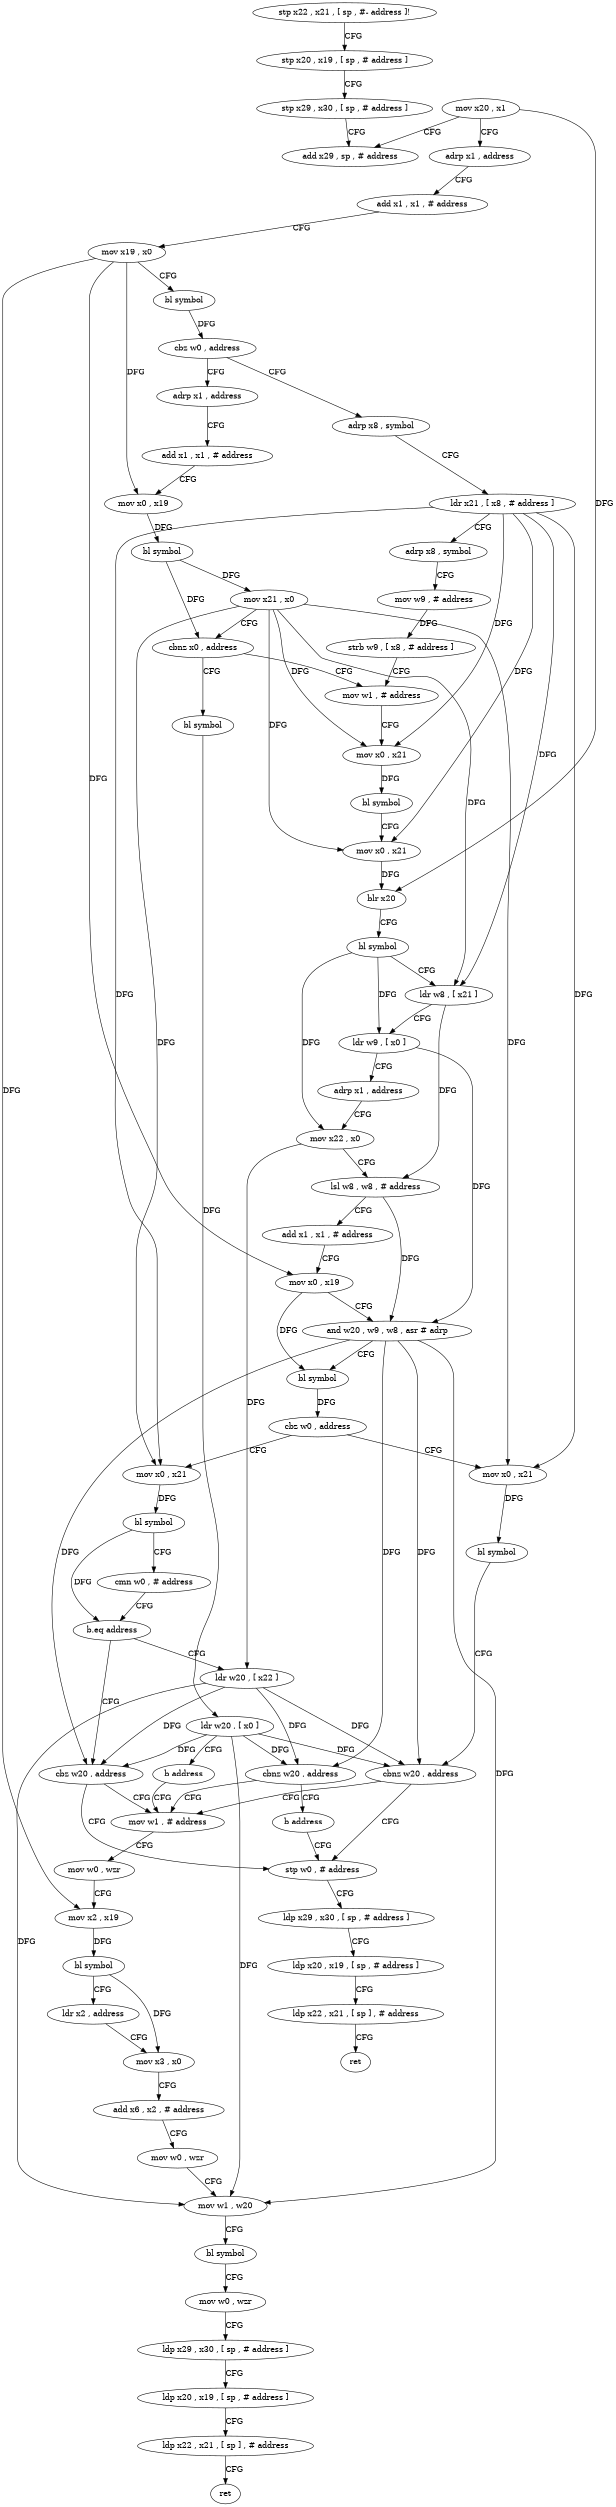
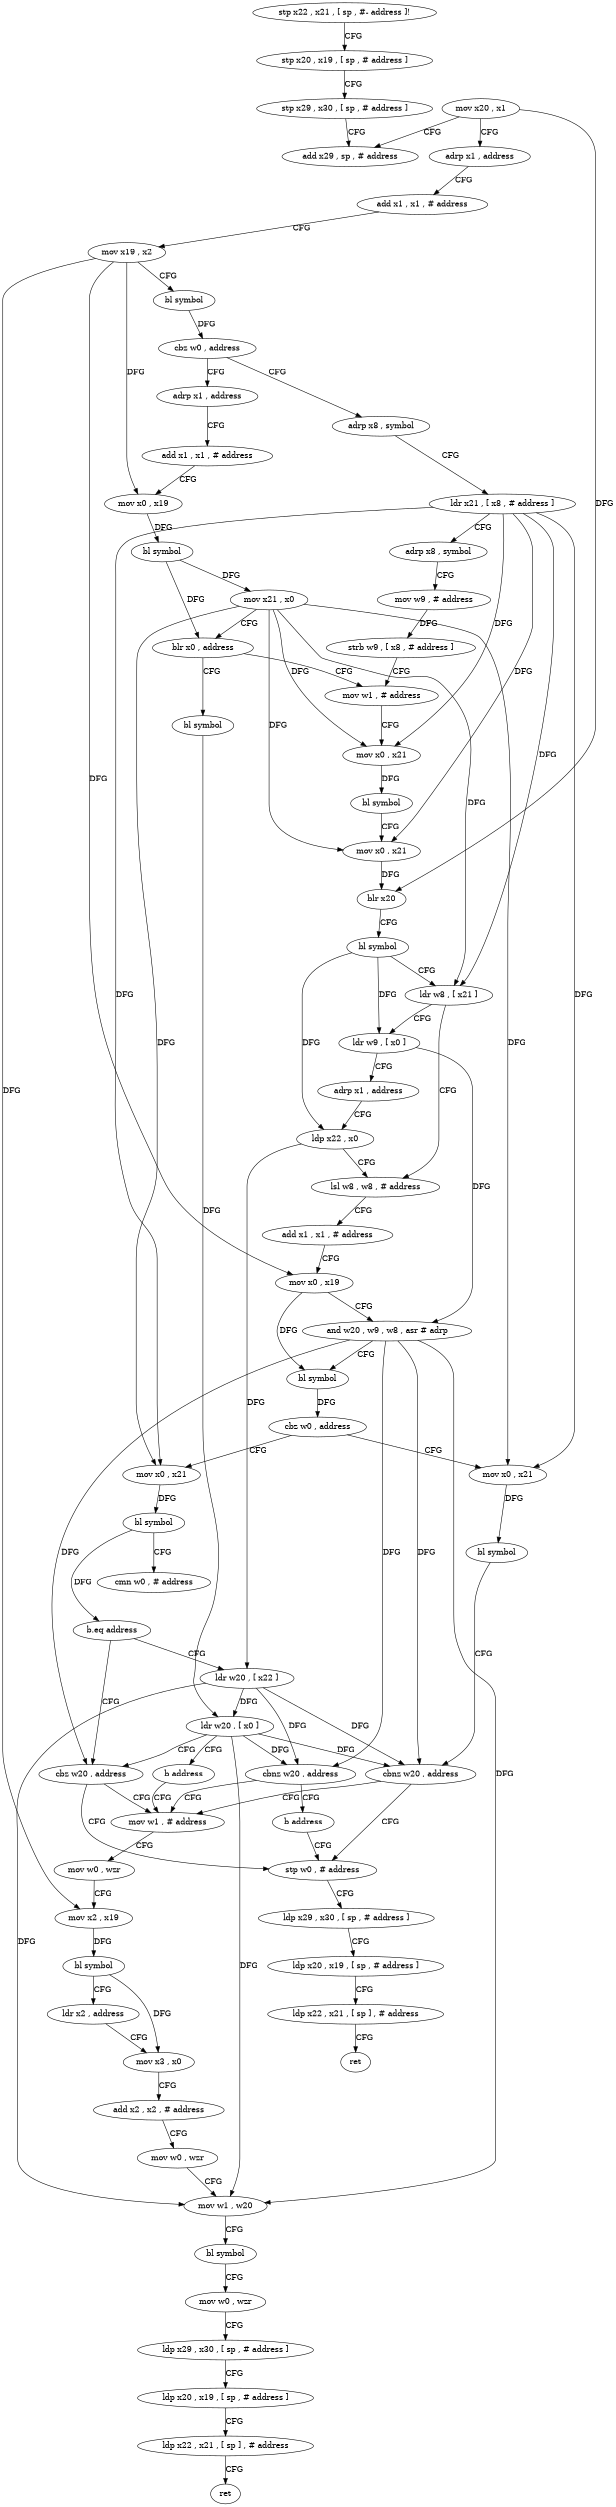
(127, 253) -> (127, 253)
(203, 648) -> (203, 648)
(448, 1091) -> (448, 1091)
(335, 1139) -> (335, 1139)
(401, 1255) -> none
(135, 1605) -> none
(161, 1718) -> (239, 1700)
(187, 1750) -> (187, 1750)
(159, 2110) -> (159, 2110)
